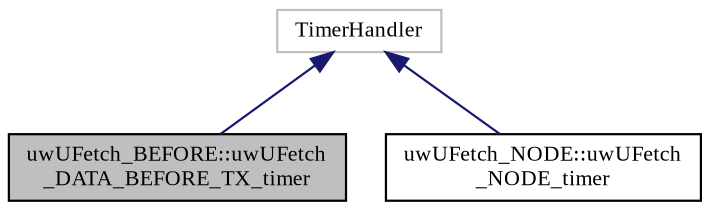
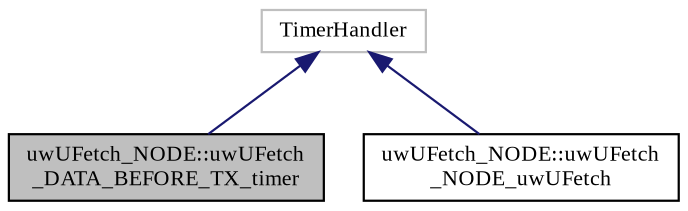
(177, 167) -> (166, 167)
(543, 167) -> (521, 167)
